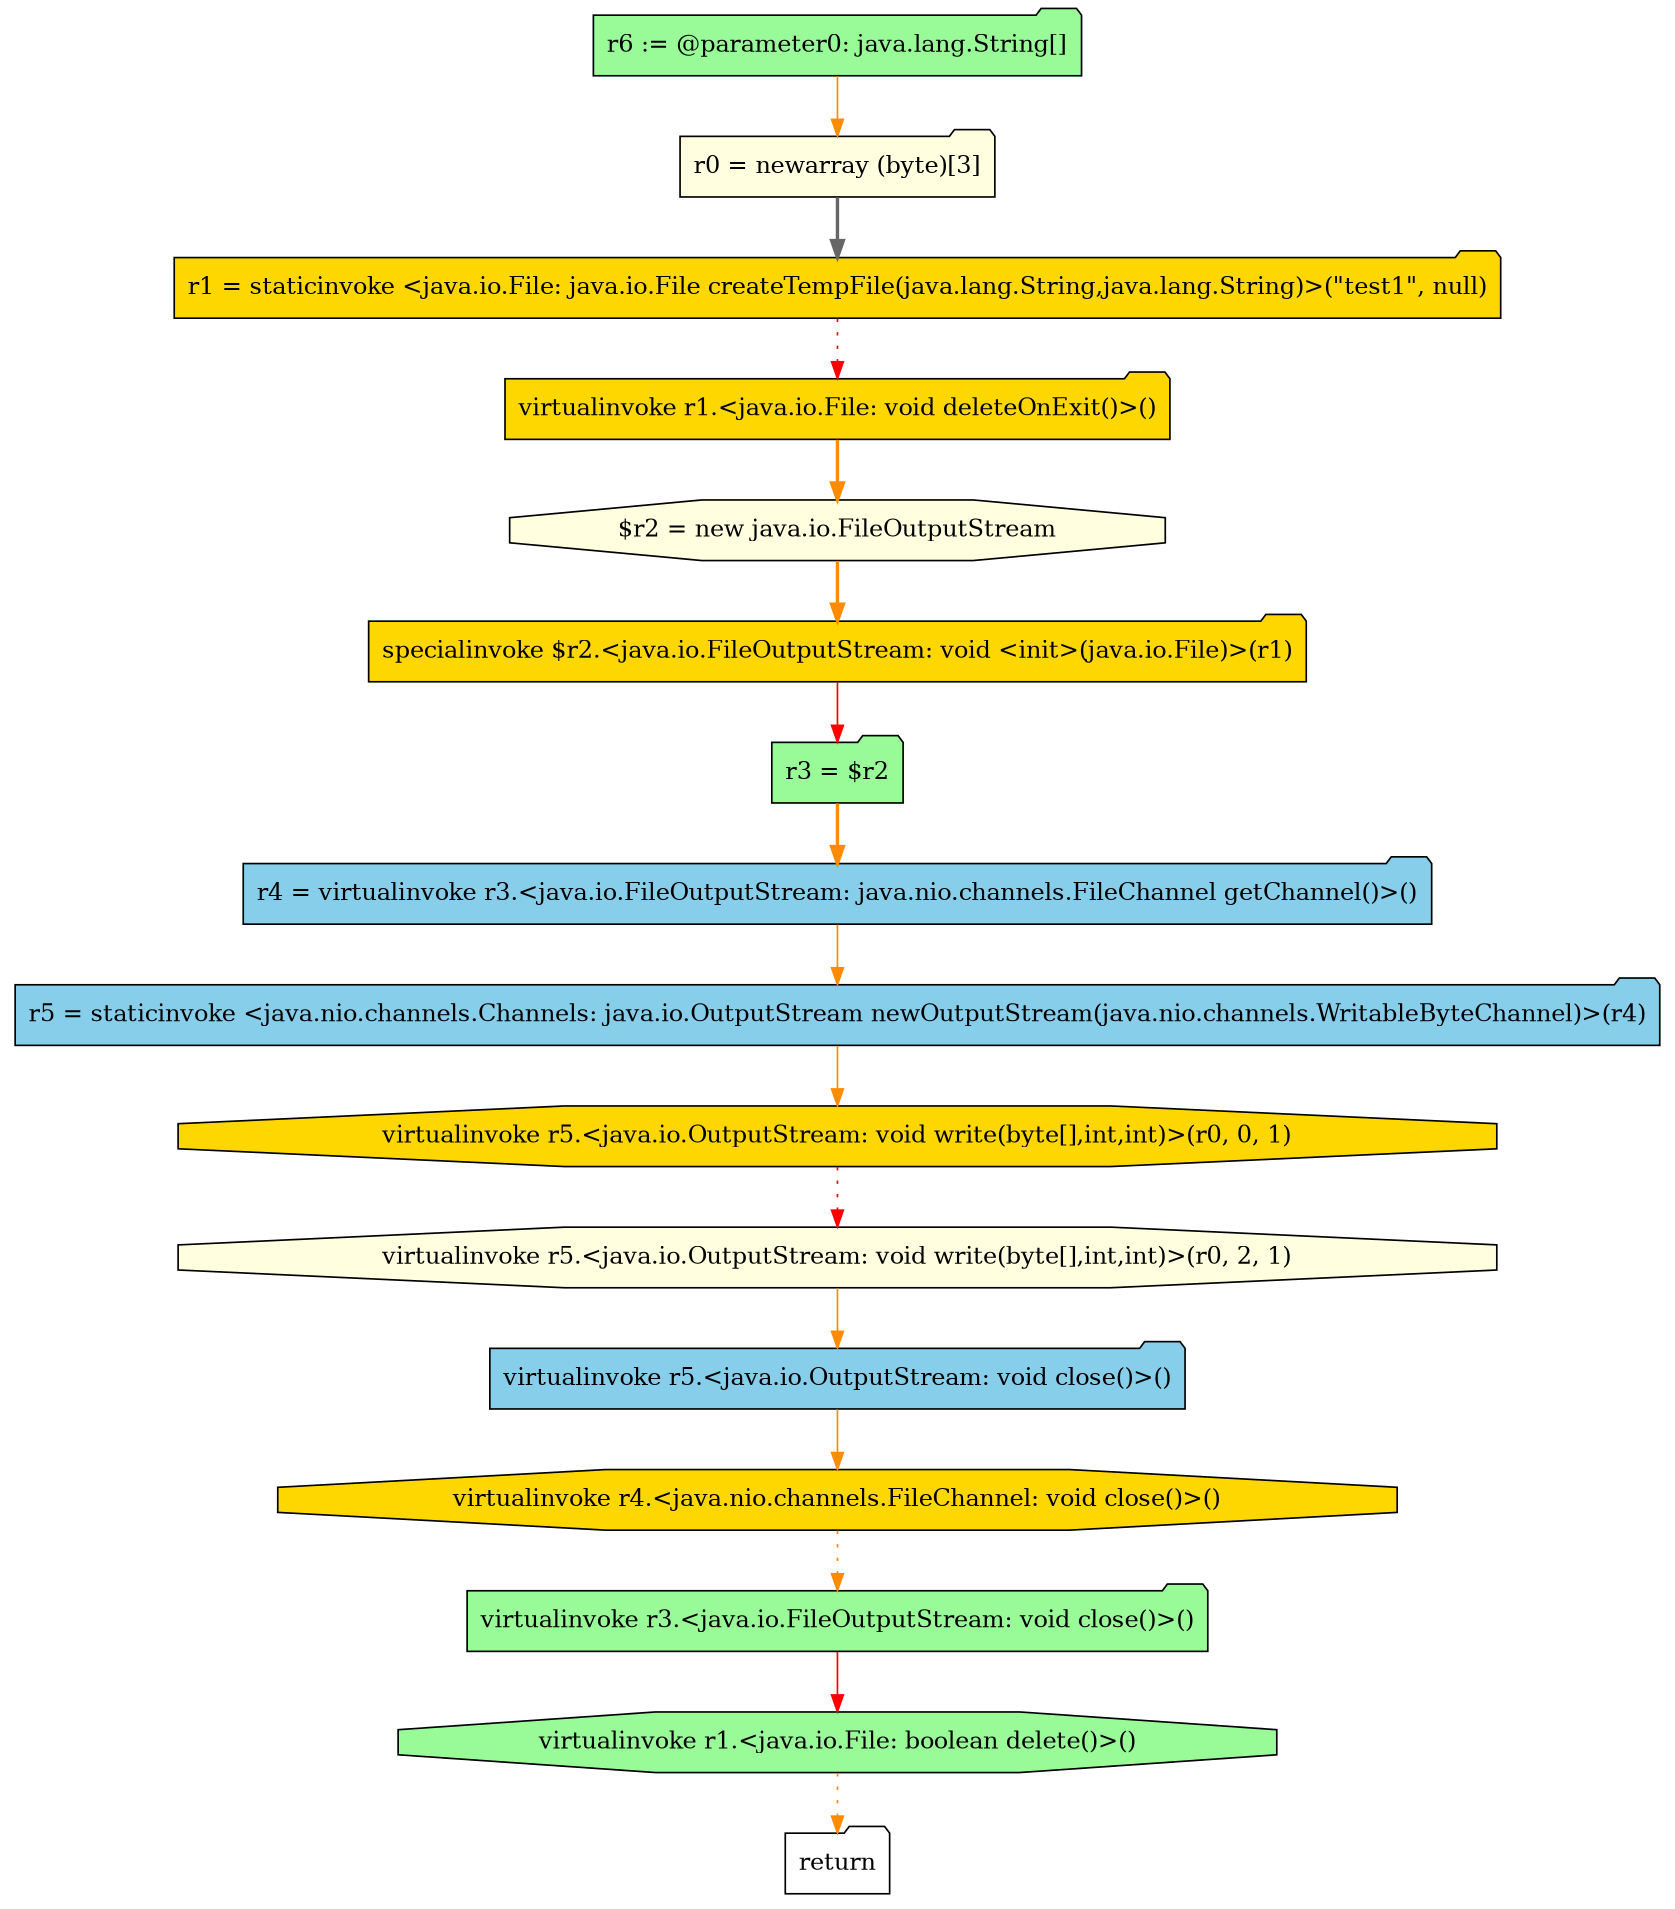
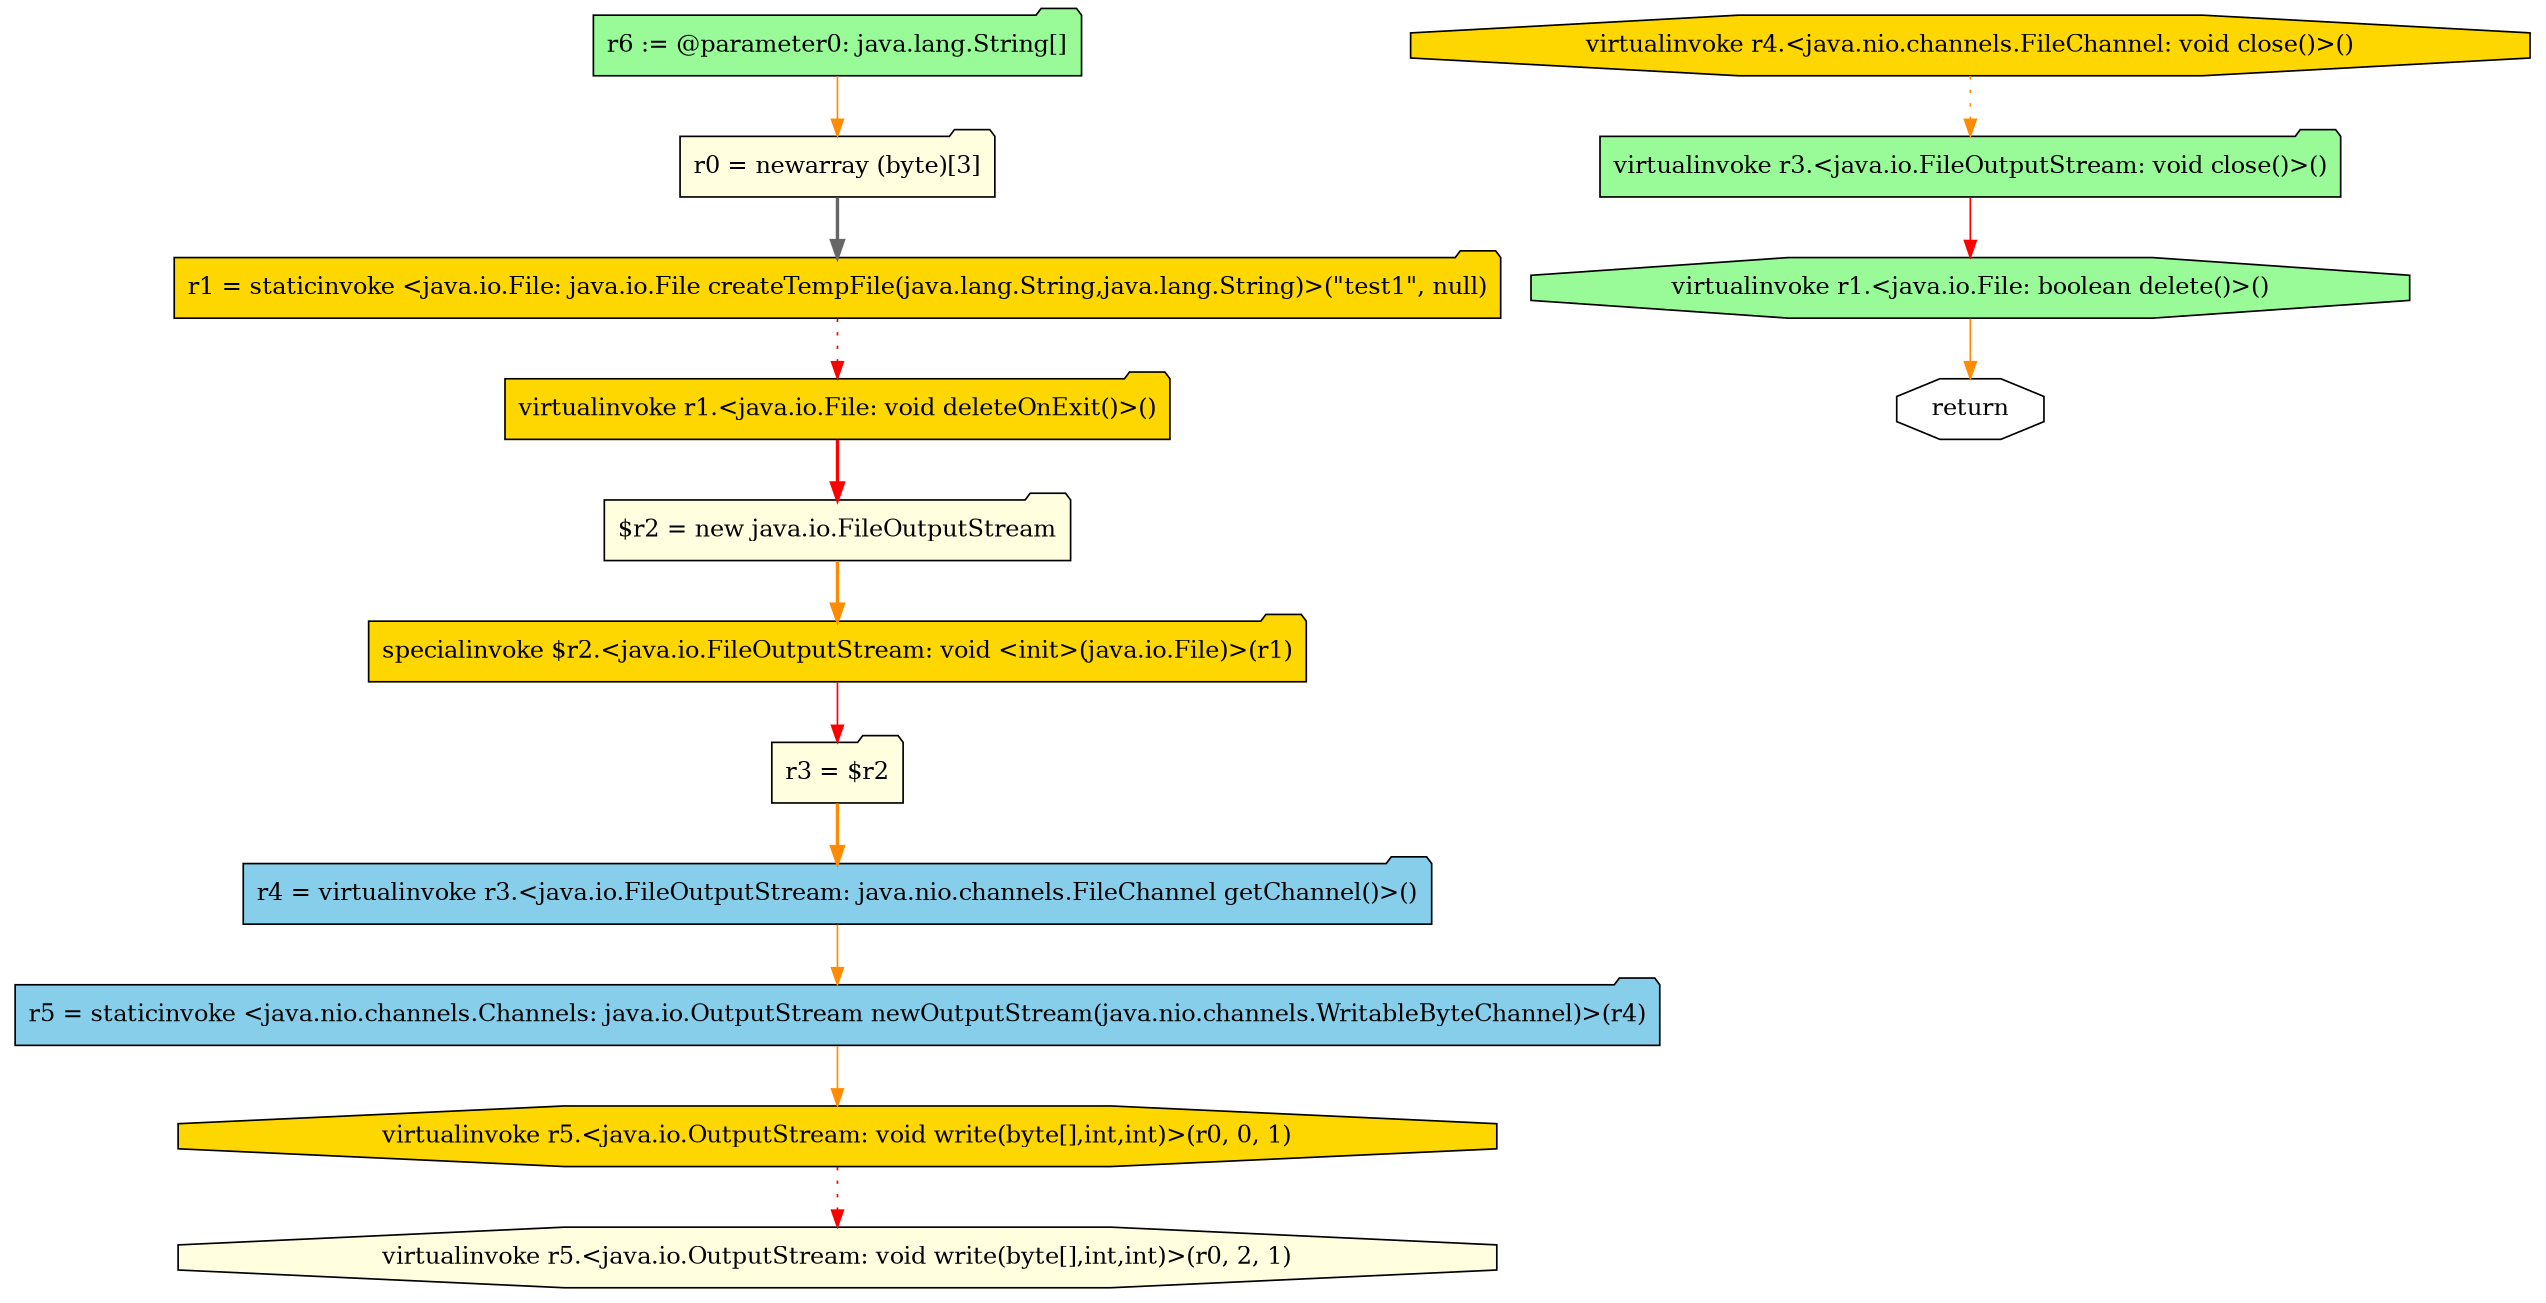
(837, 461) -> (837, 461)
(837, 530) -> (837, 530)
(837, 773) -> (837, 773)
(837, 1379) -> none
(837, 1795) -> (1970, 340)
(837, 1863) -> (1970, 409)
